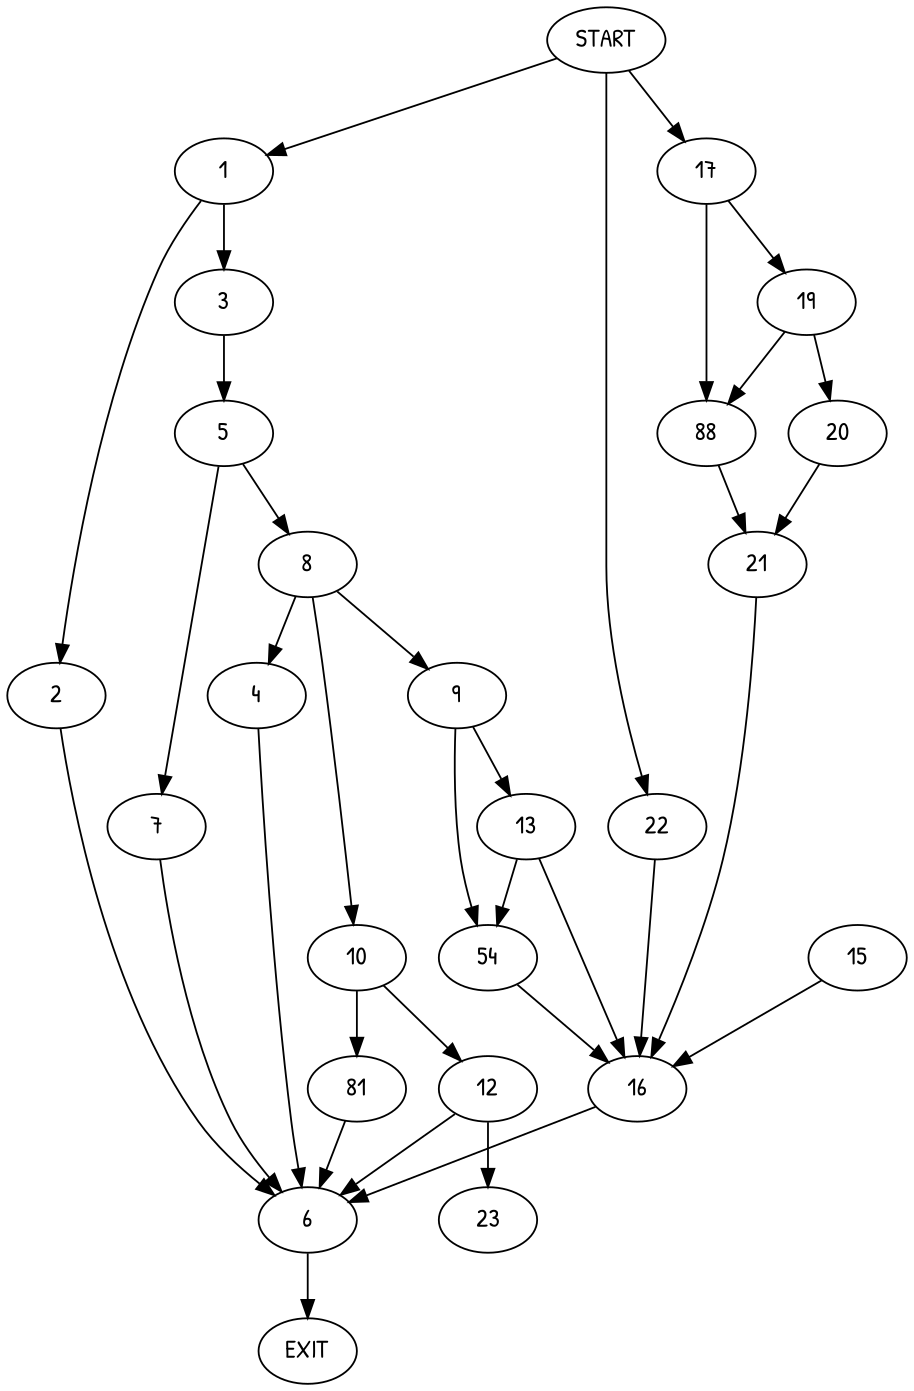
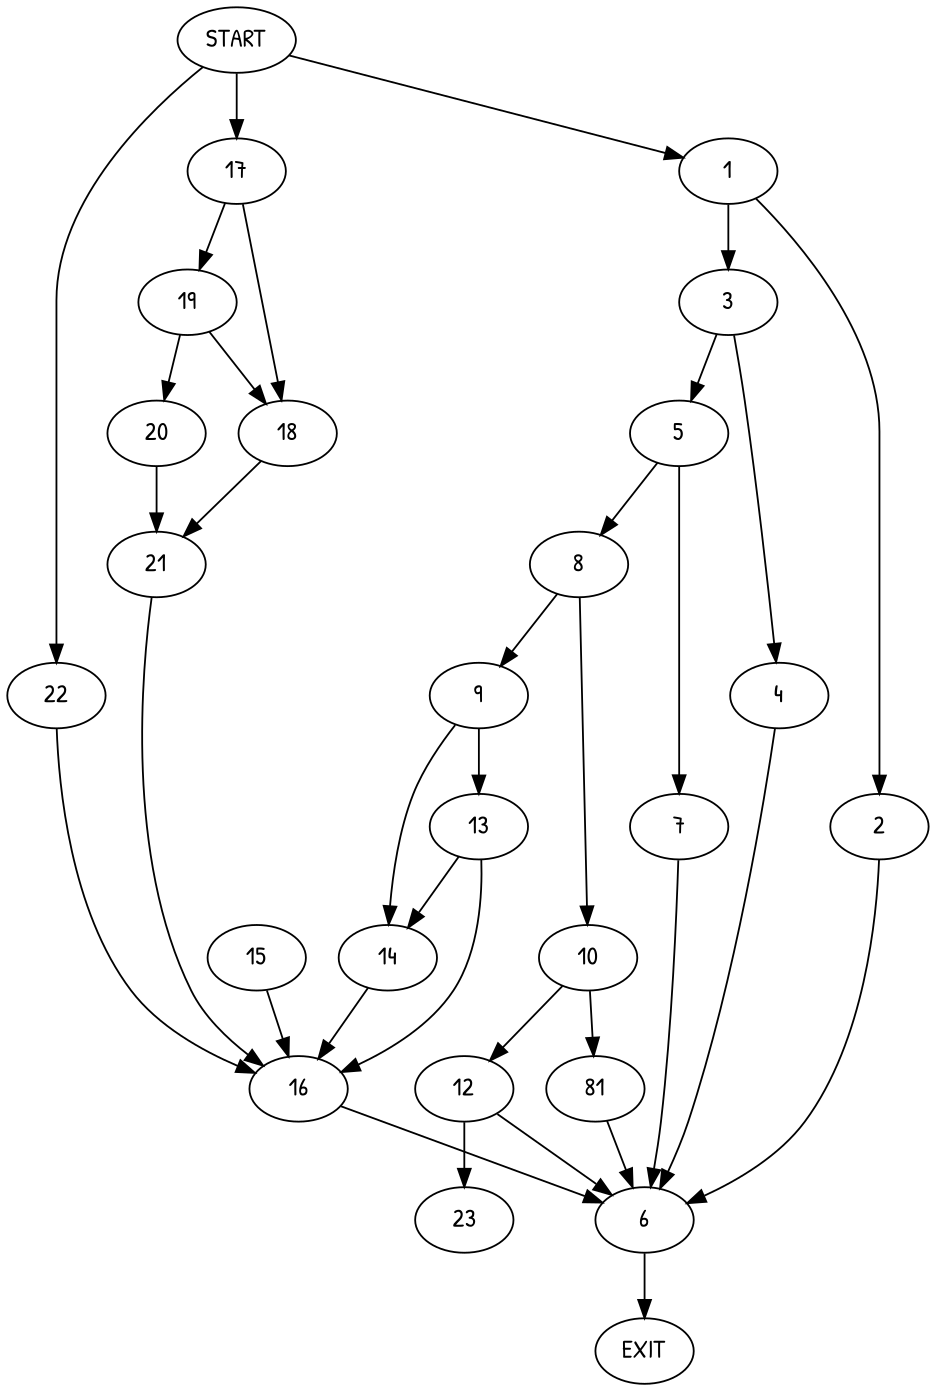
(706, 433) -> (288, 433)
(286, 621) -> (757, 489)
(488, 958) -> (388, 958)
